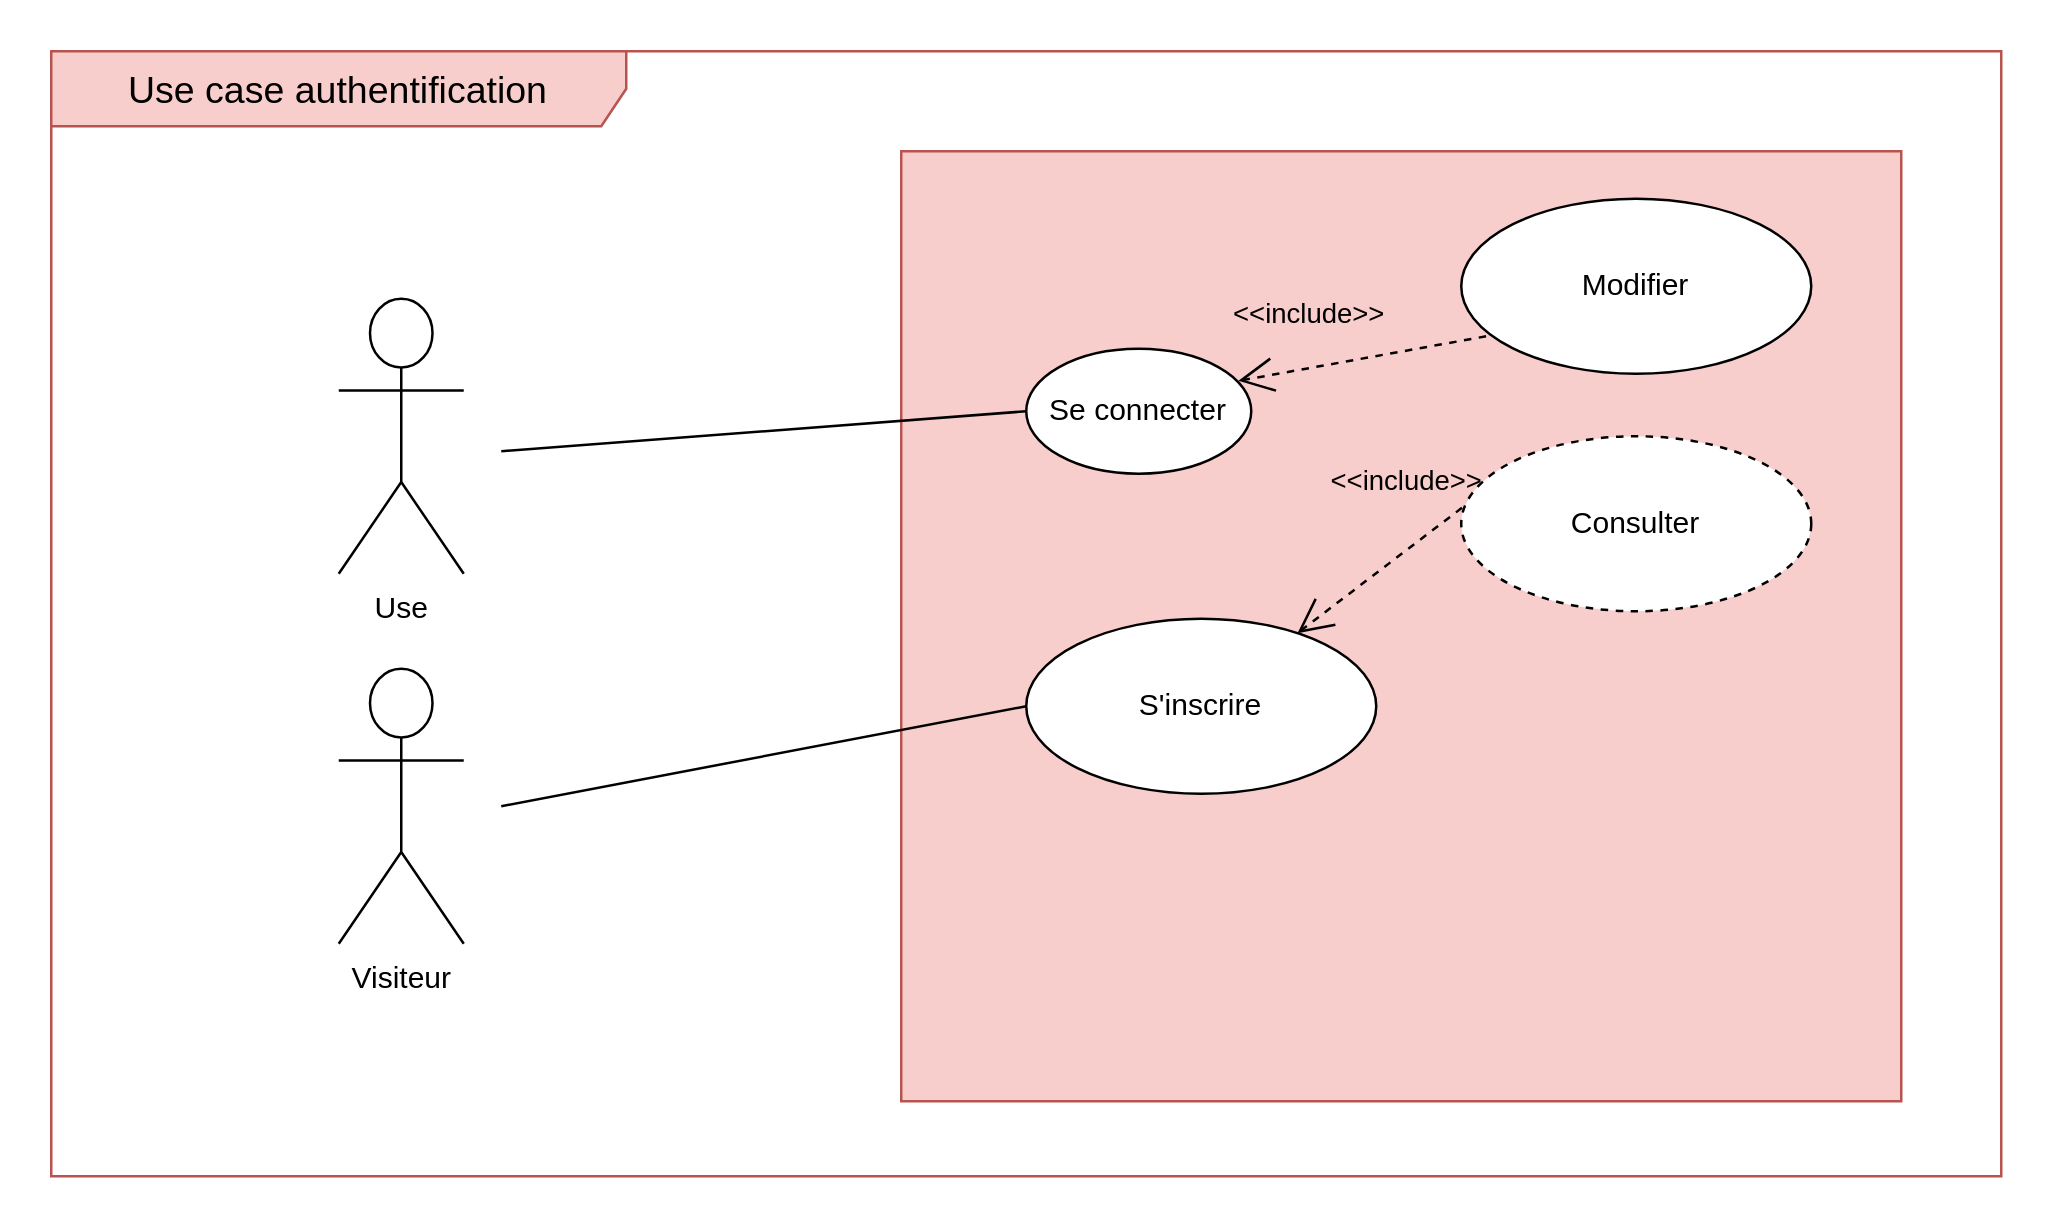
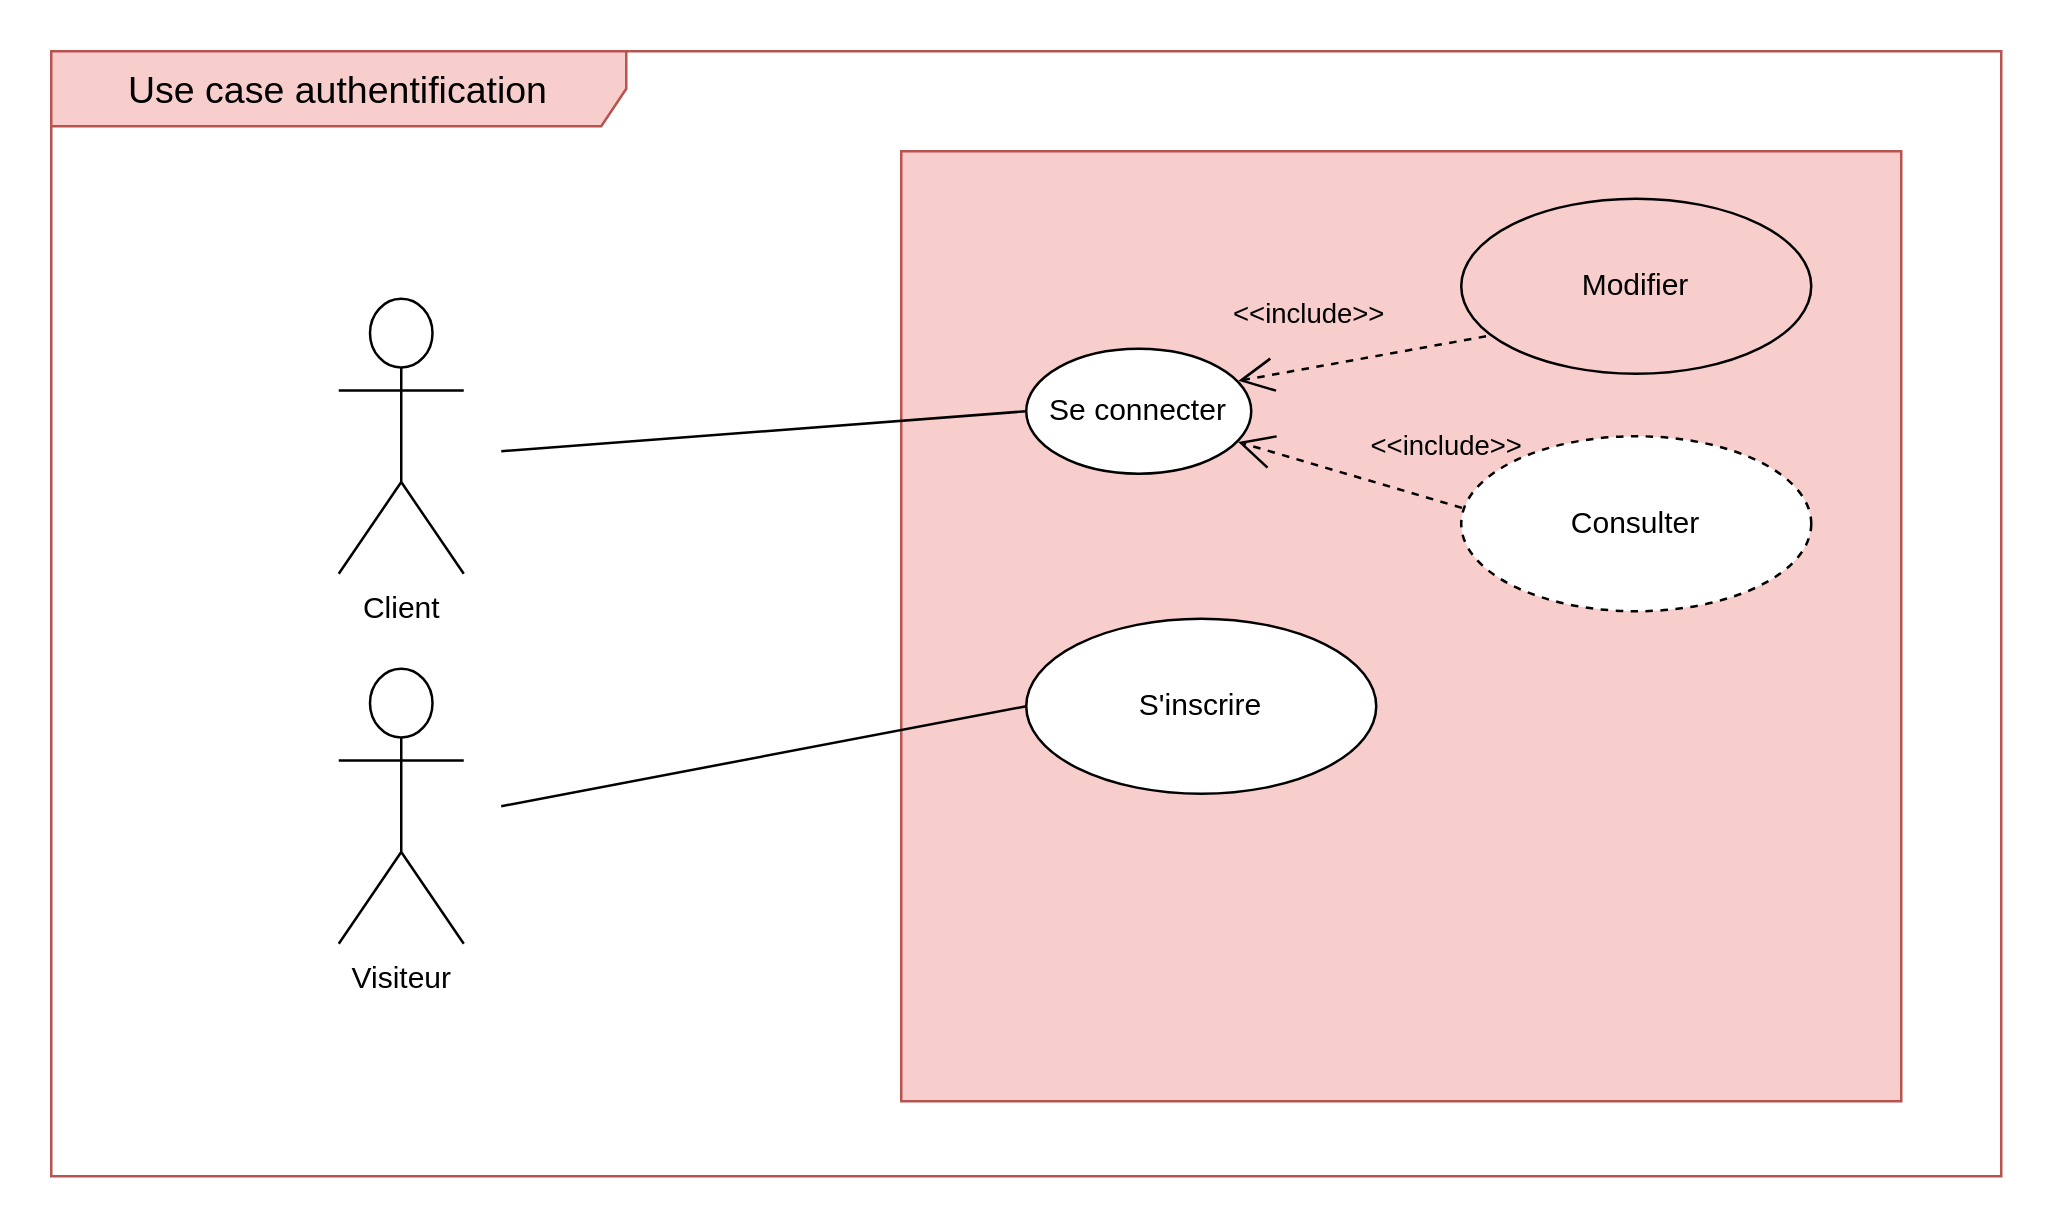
(1636, 286) -> (1636, 286)
(1382, 568) -> (1353, 476)
(403, 609) -> (403, 609)
